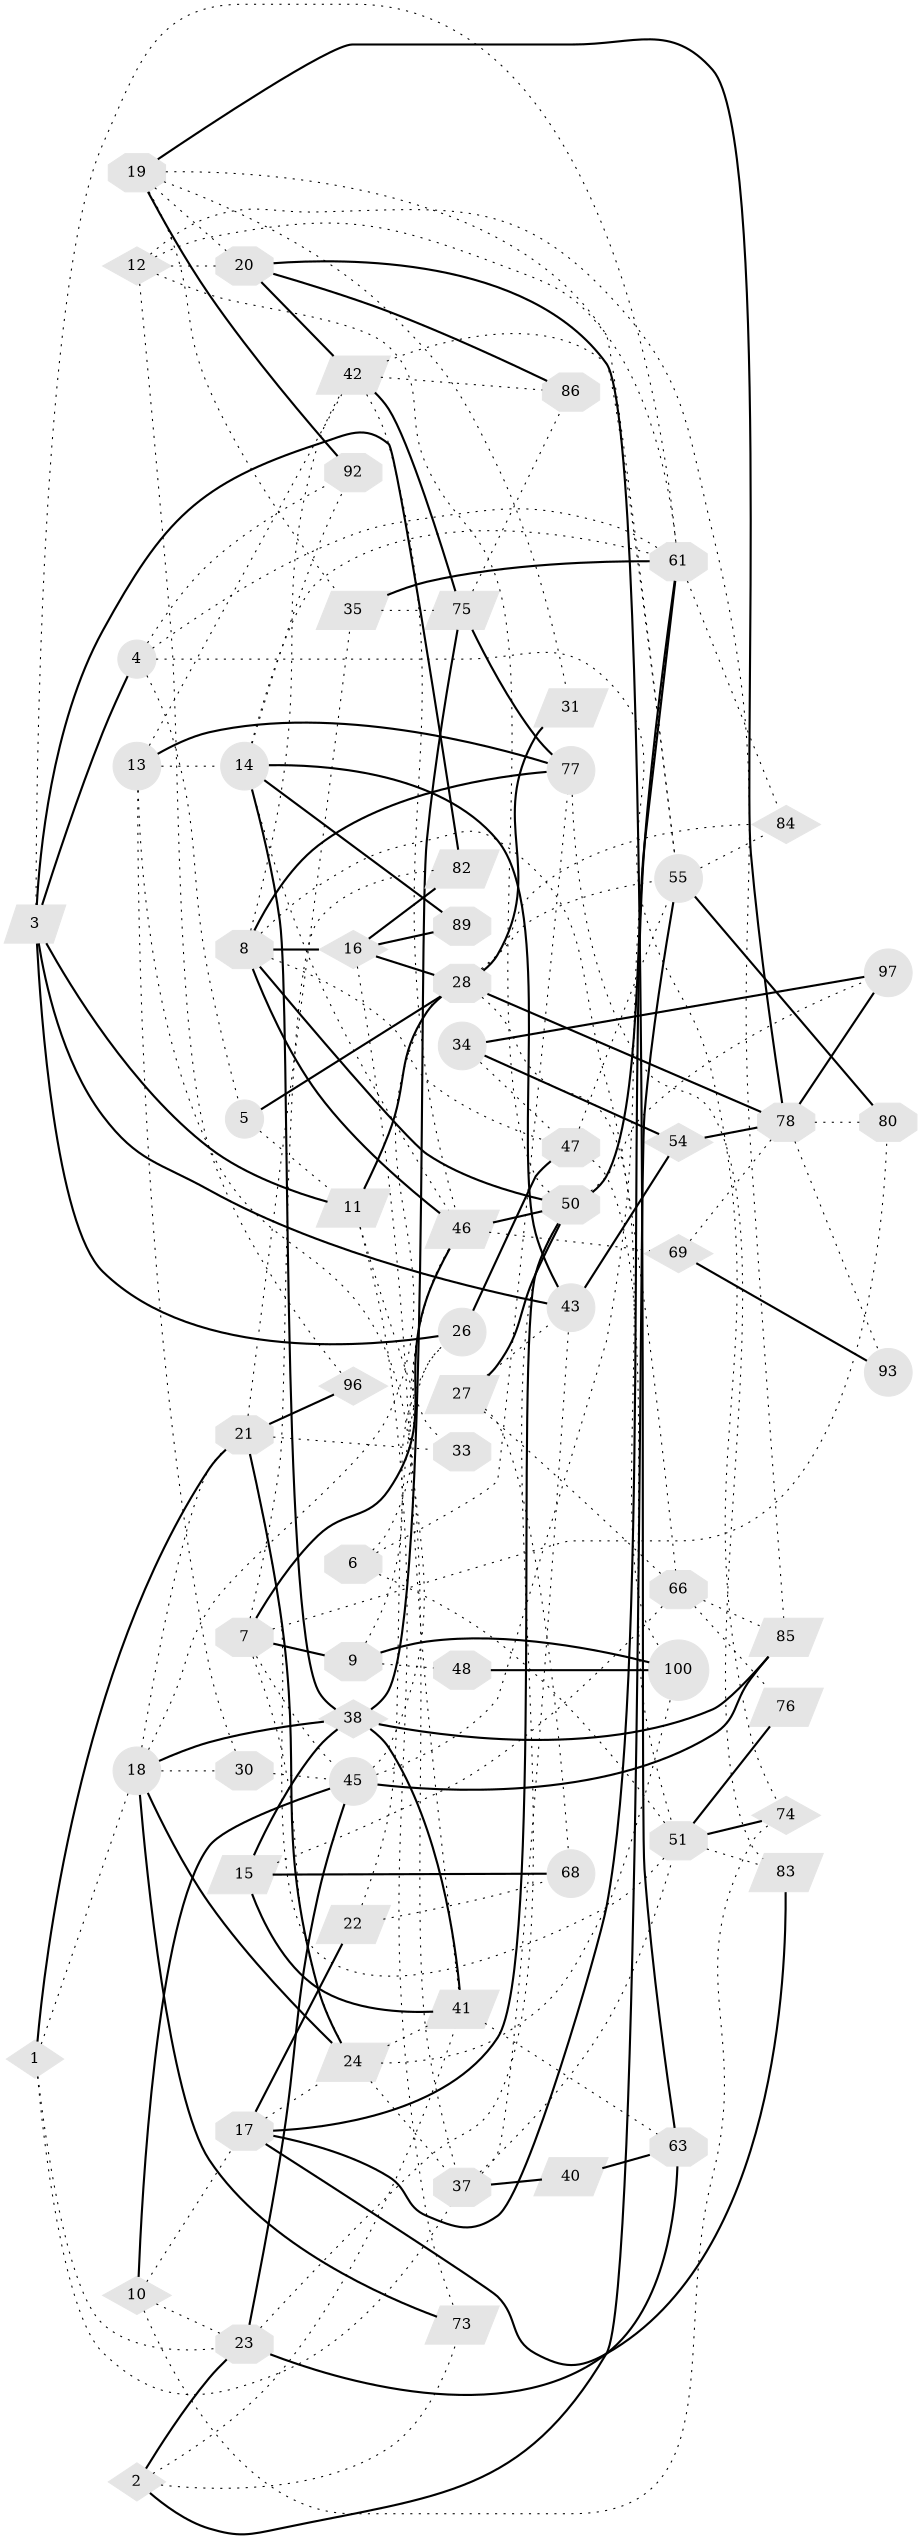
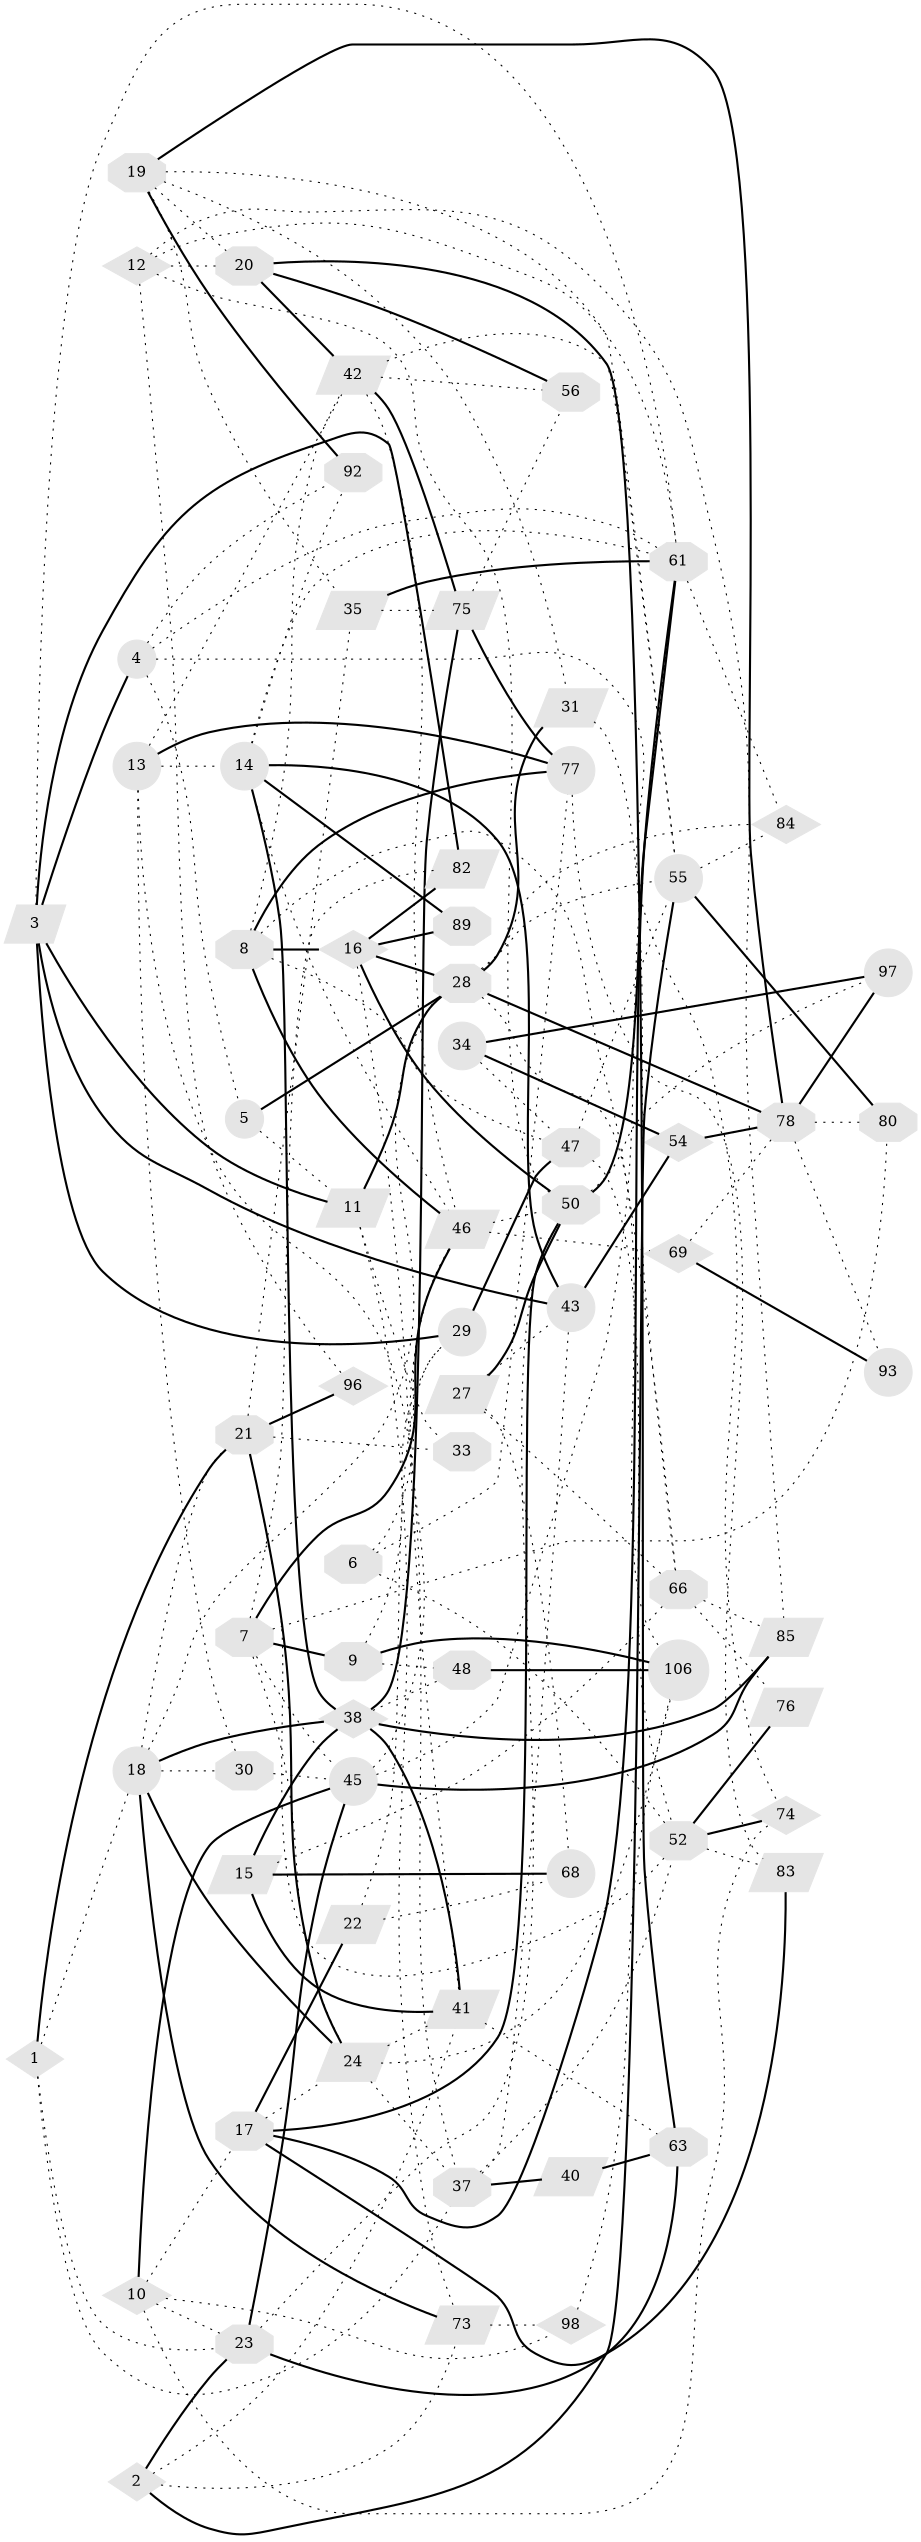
(571, 392) -> (571, 392)
(370, 1095) -> (448, 1104)
none -> (642, 1143)
(508, 1219) -> (508, 1219)
(462, 1332) -> (462, 1332)
(679, 1670) -> (679, 1670)
none -> (391, 1702)
(679, 1841) -> (679, 1841)
none -> (571, 2325)
